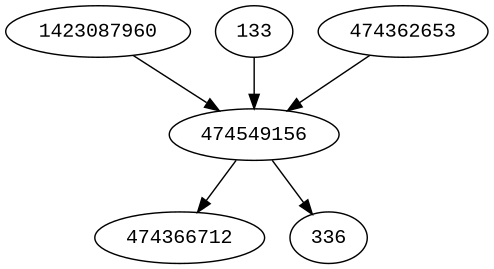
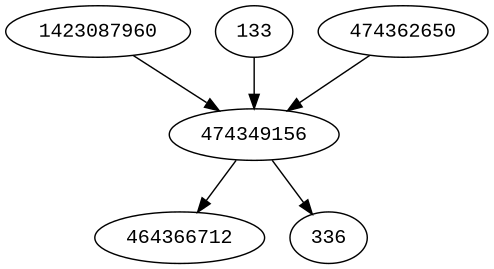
(403, 32) -> (403, 32)
(254, 135) -> (254, 135)
(180, 238) -> (180, 238)
